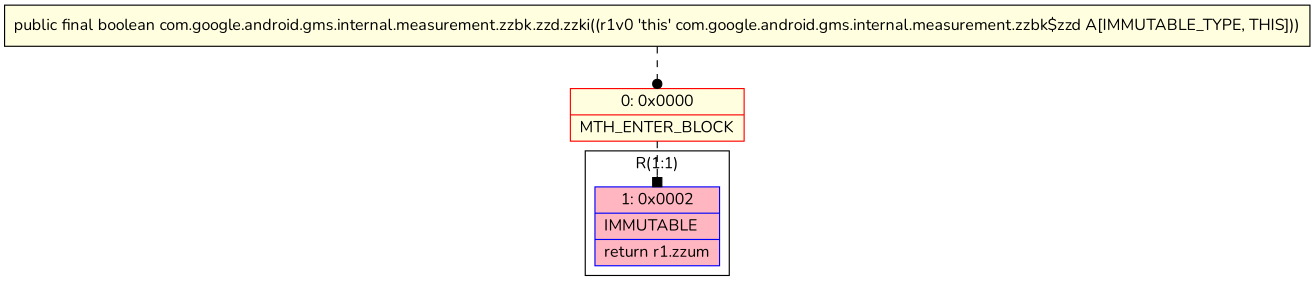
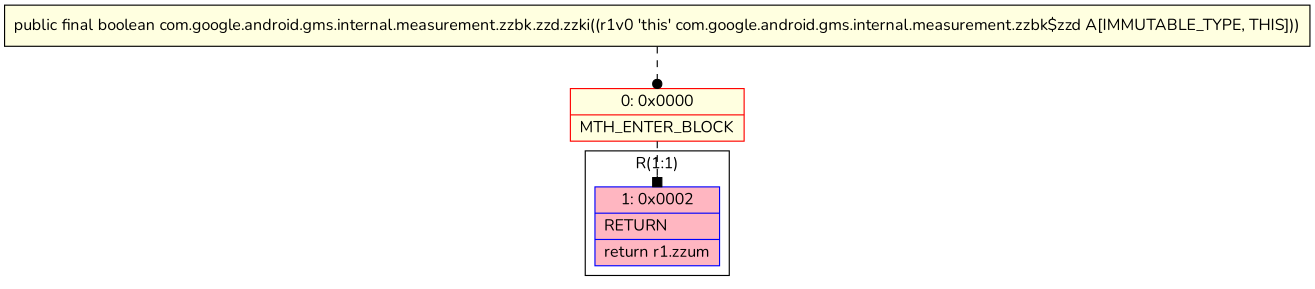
(651, 226) -> (636, 226)
